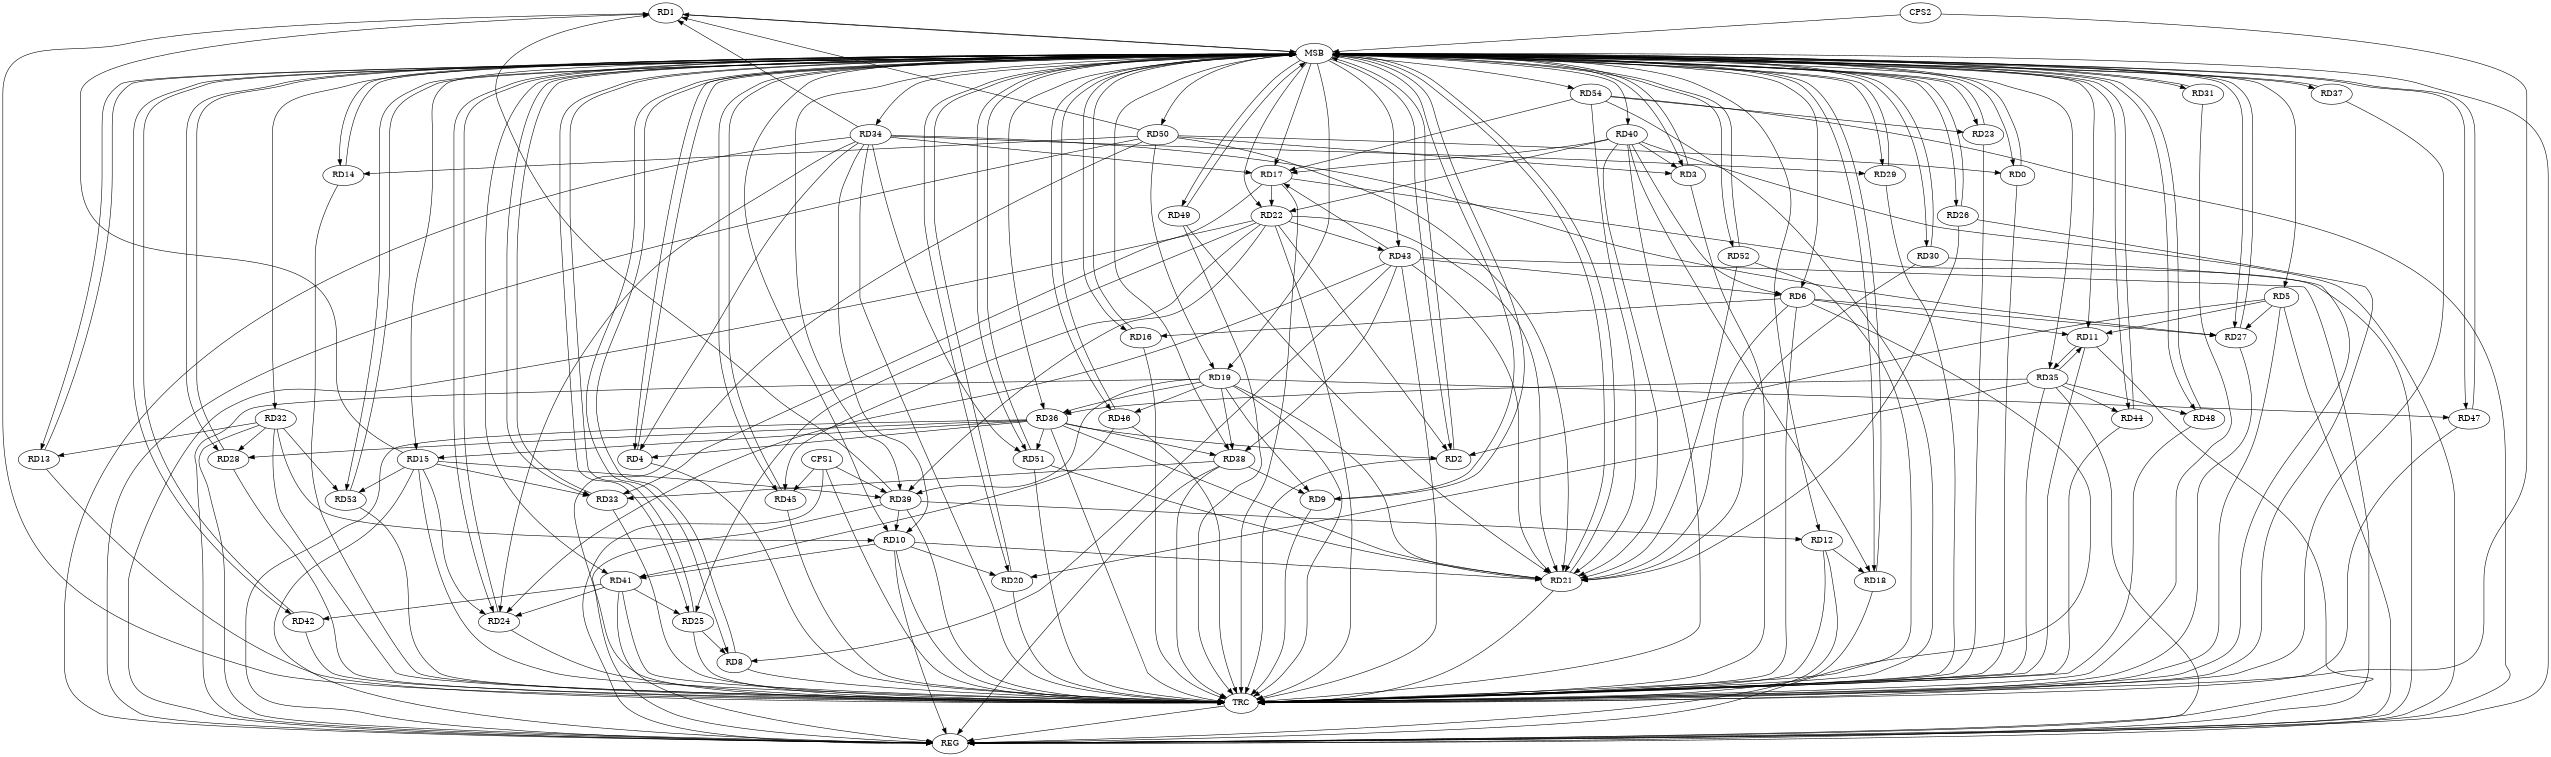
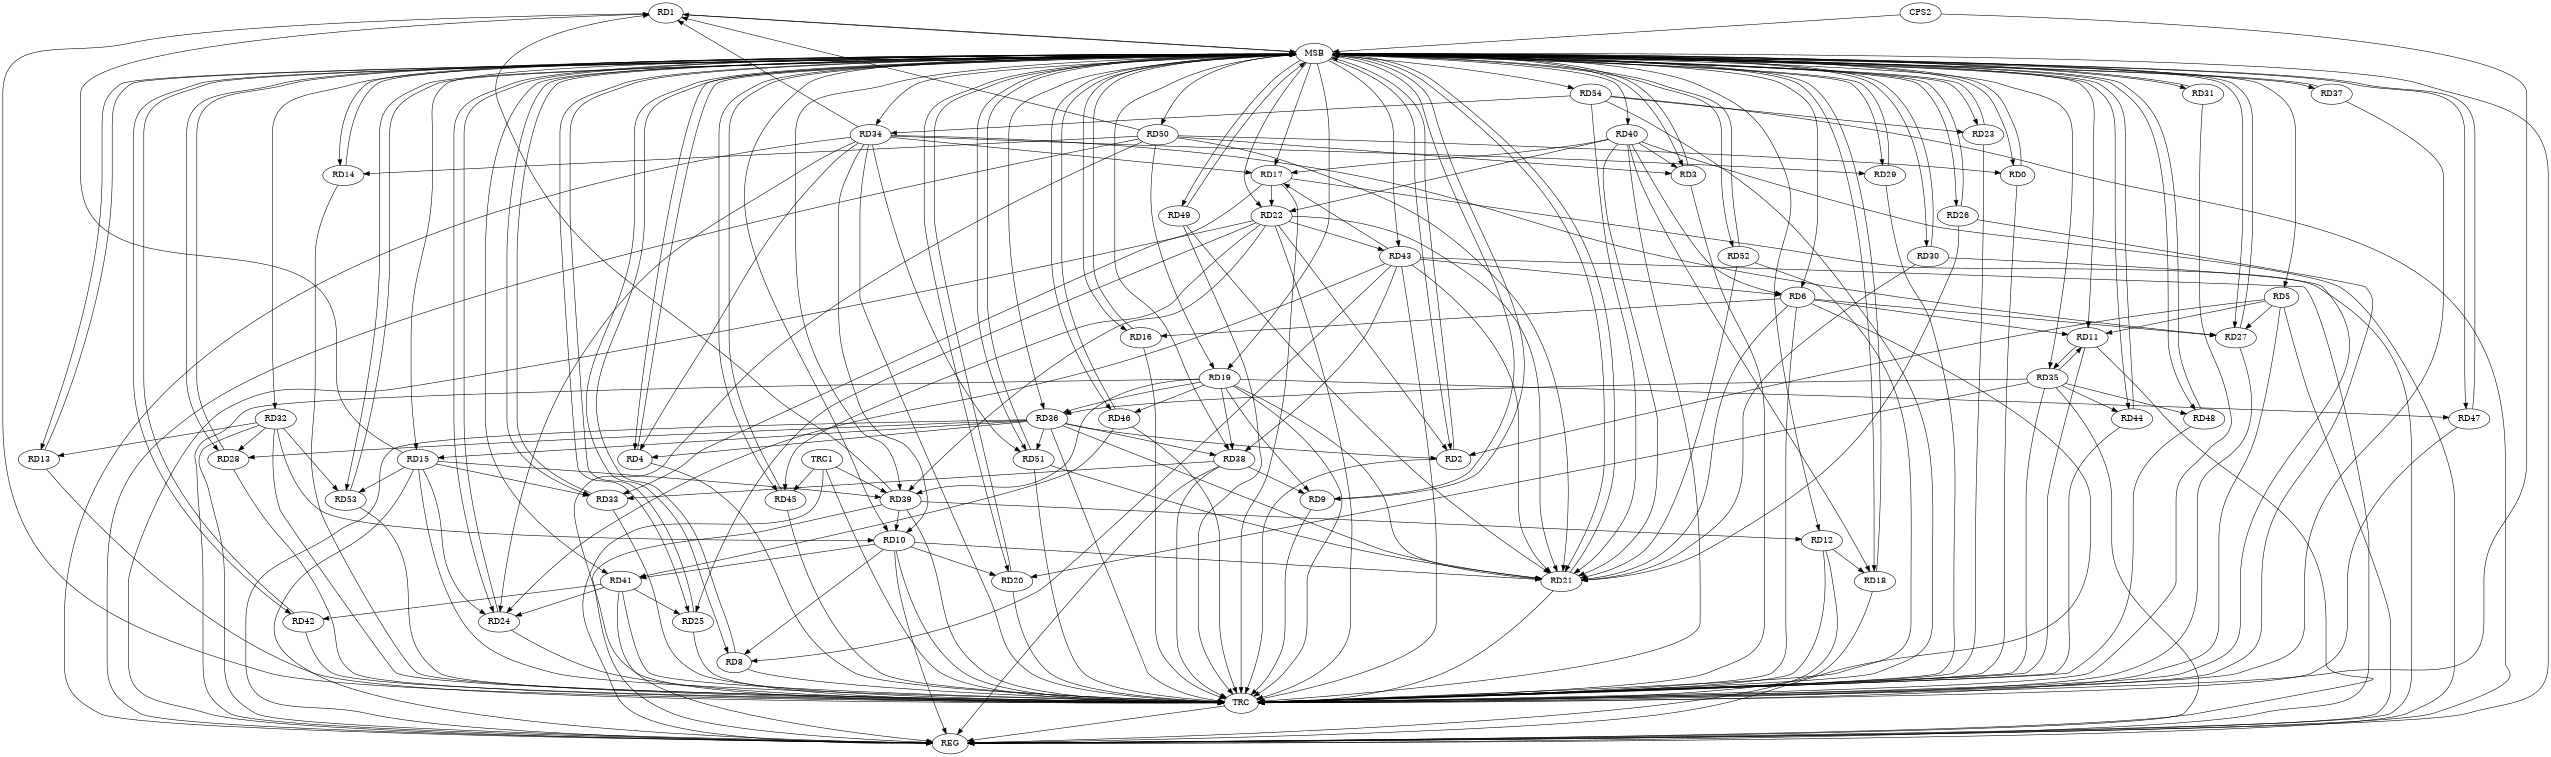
(1448, 131) -> (1234, 114)
(822, 460) -> (822, 460)
(712, 640) -> (813, 603)
